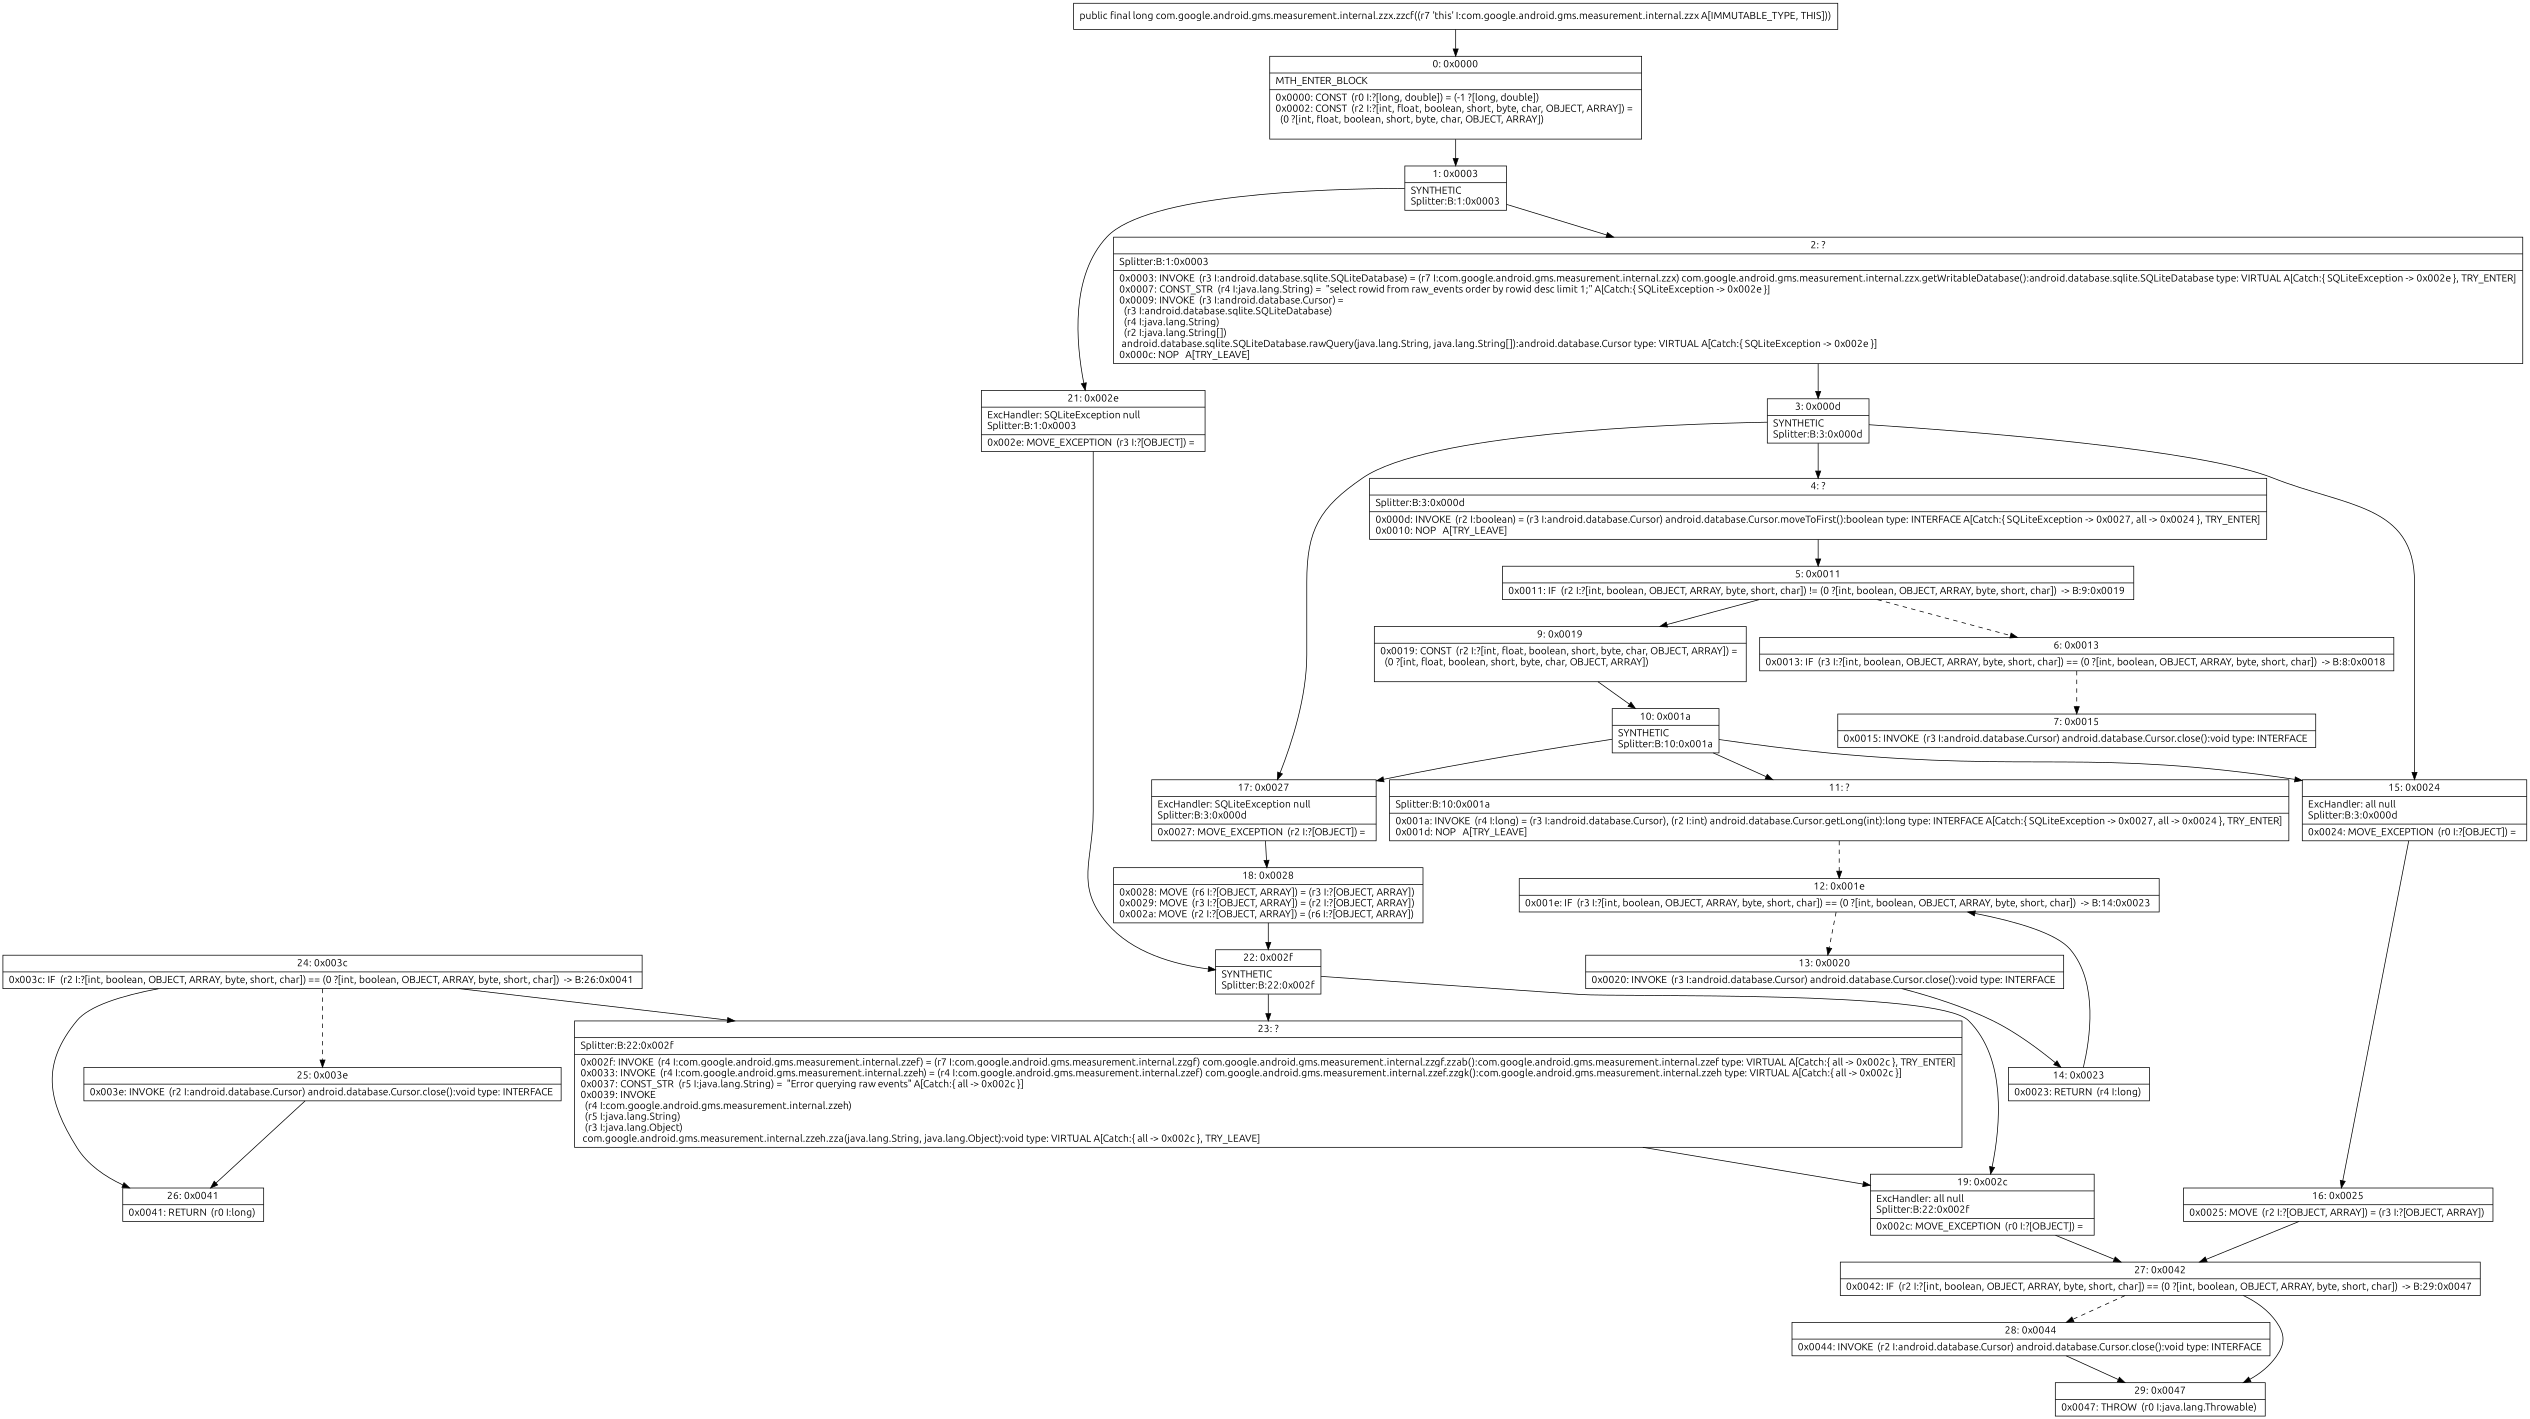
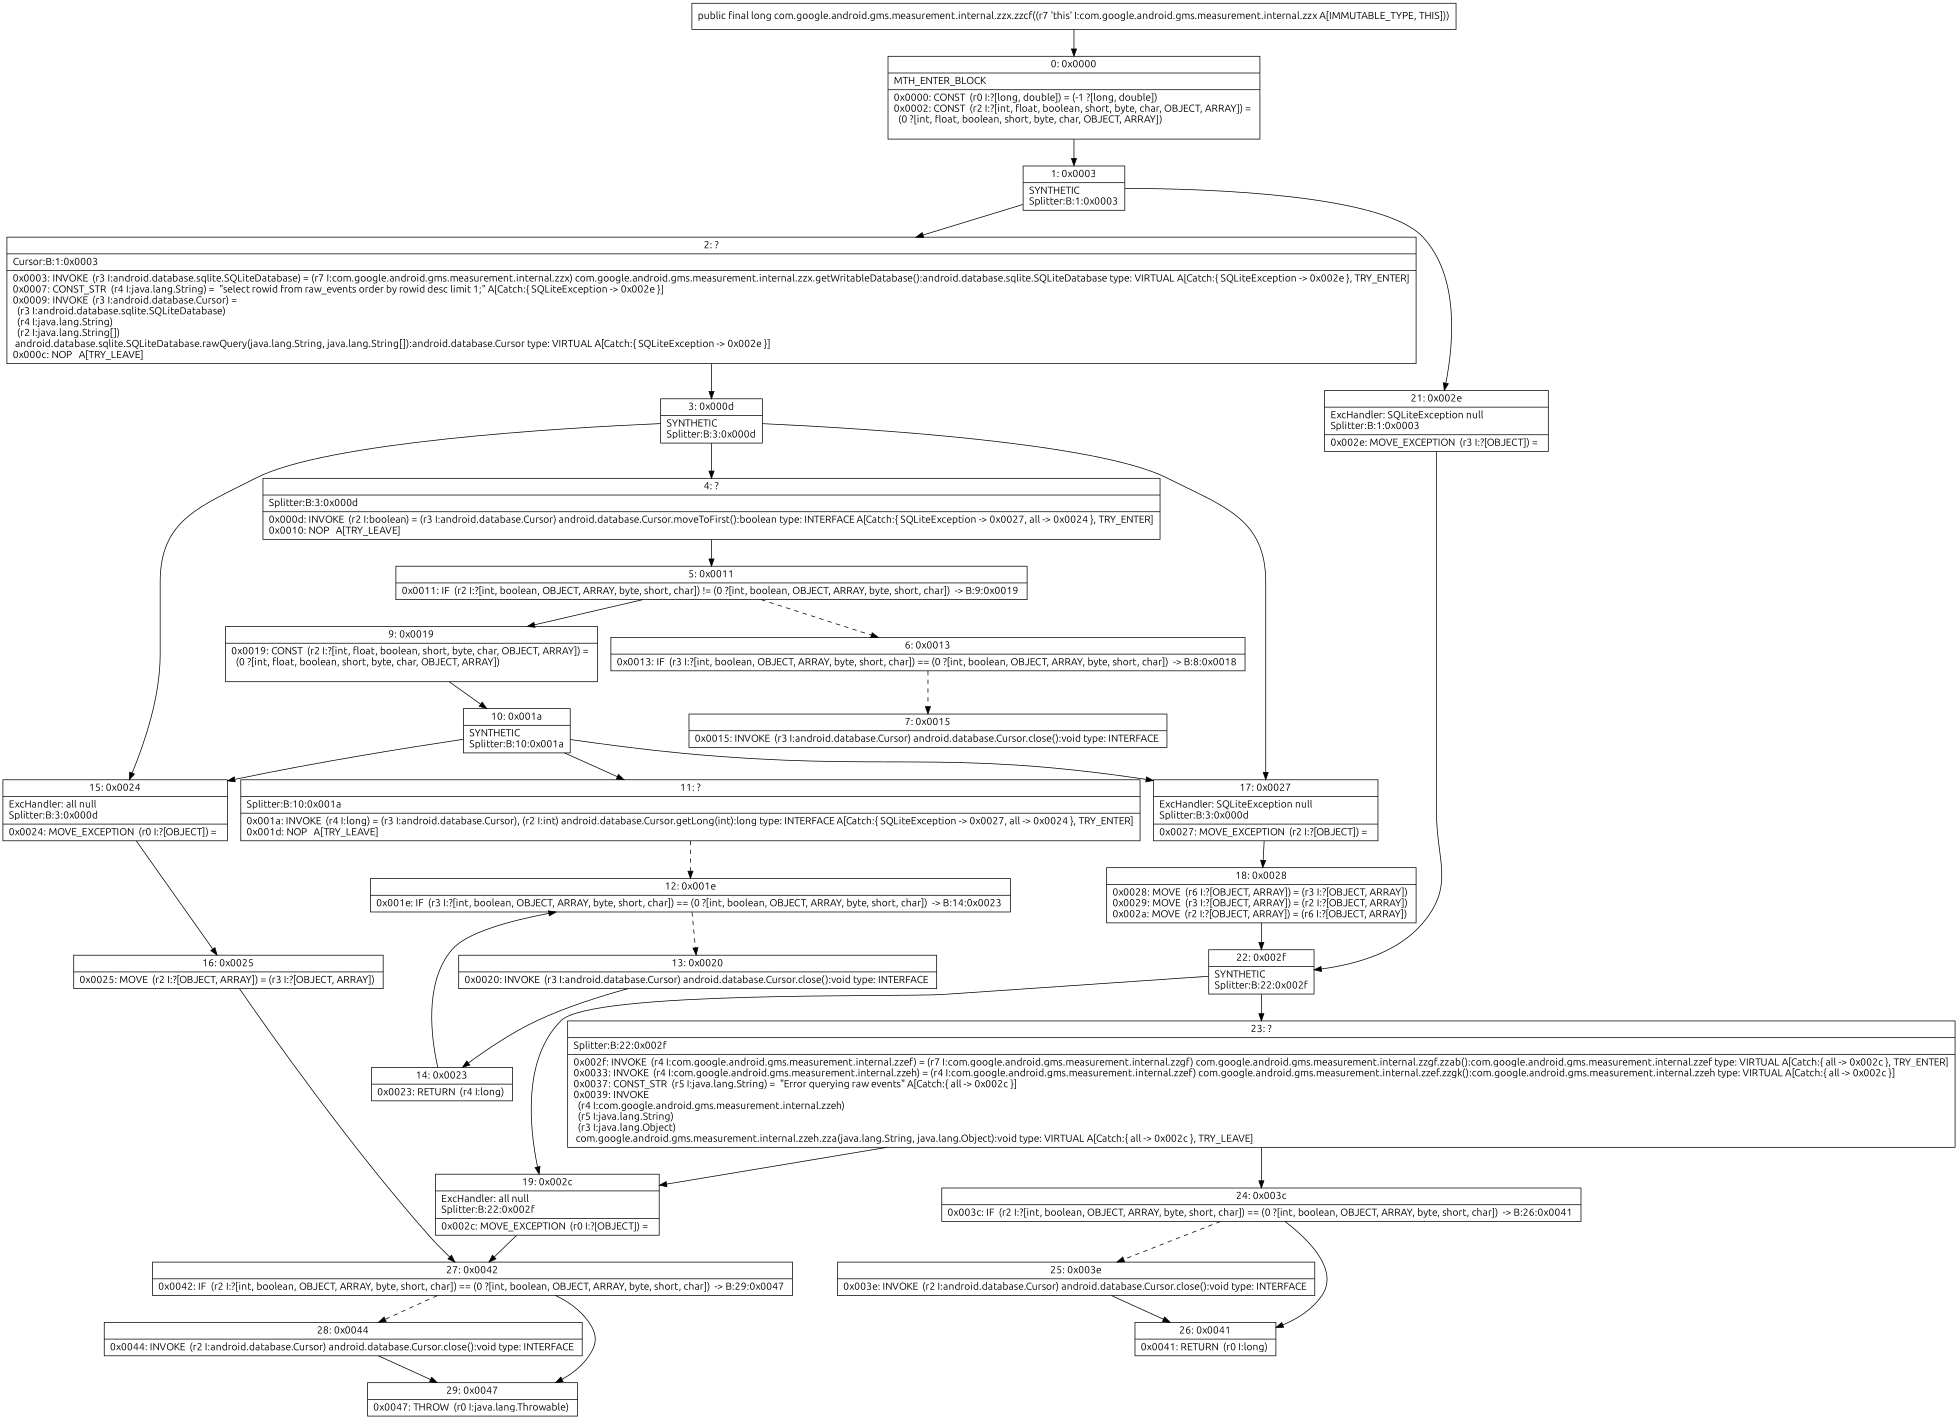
(1164, 262) -> (56, 262)
(593, 1004) -> (1261, 1164)
